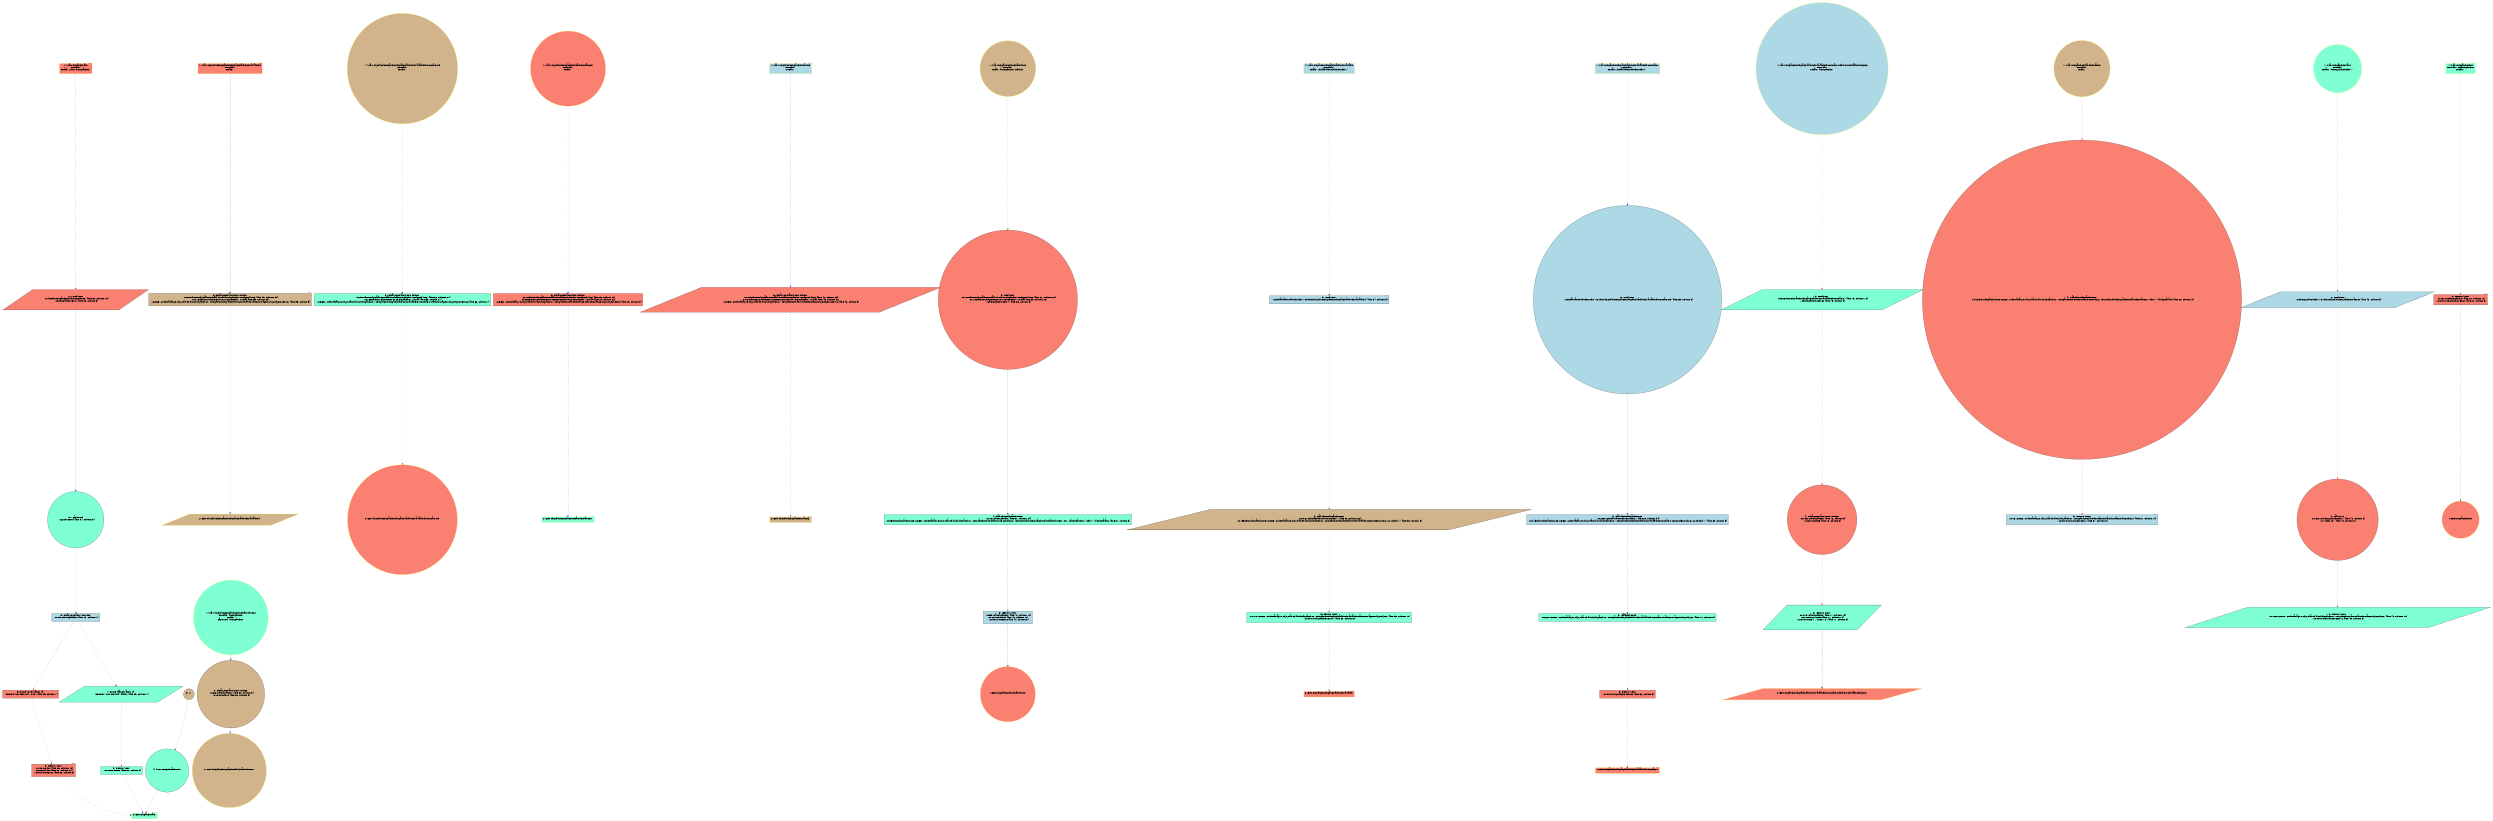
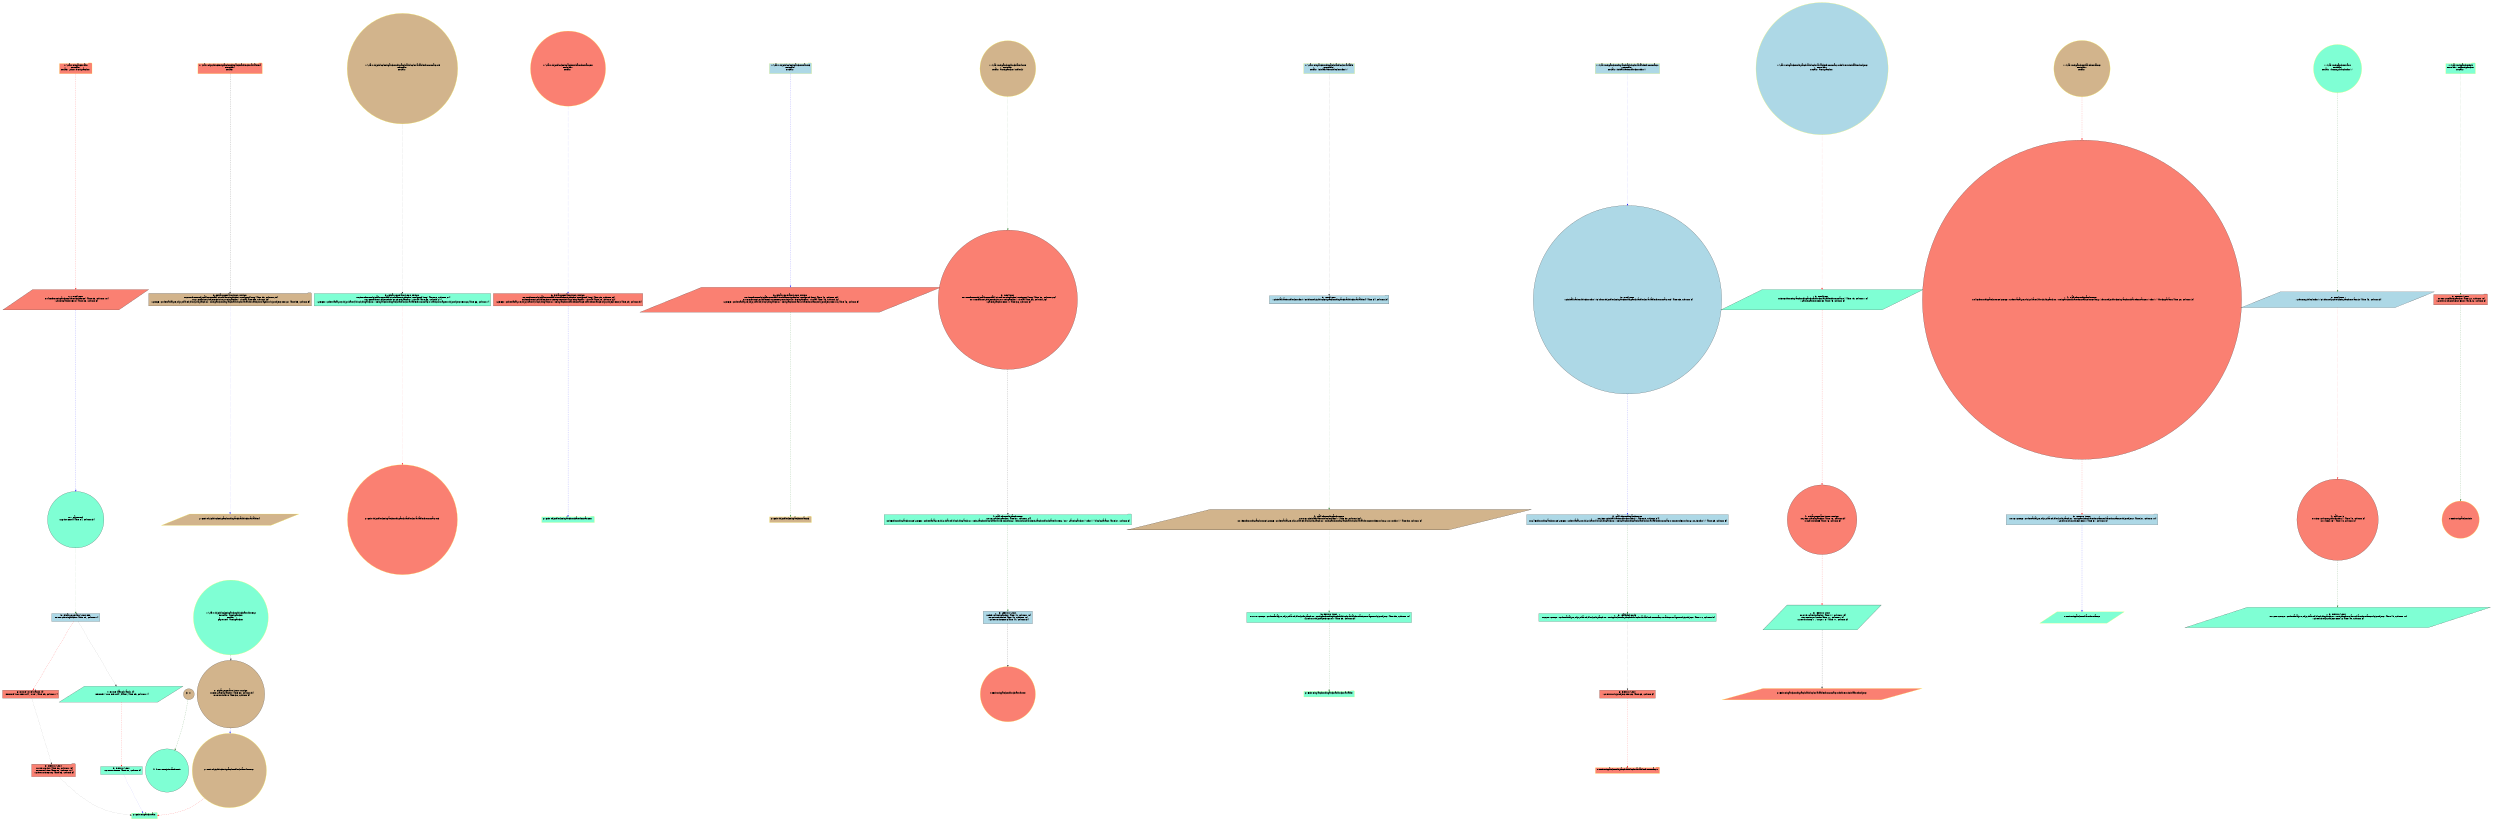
none -> (2082, 617)
(1329, 694) -> (1329, 694)
(152, 801) -> (183, 811)
